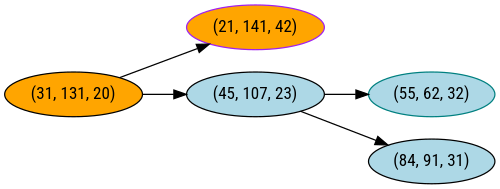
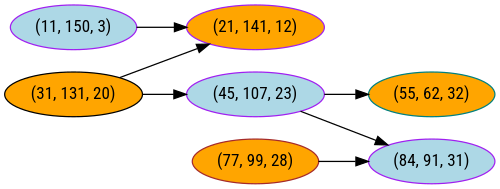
none -> (74, 27)
(255, 27) -> (255, 27)
(255, 94) -> (255, 94)
(432, 94) -> (432, 94)
none -> (255, 161)
(432, 161) -> (432, 161)
